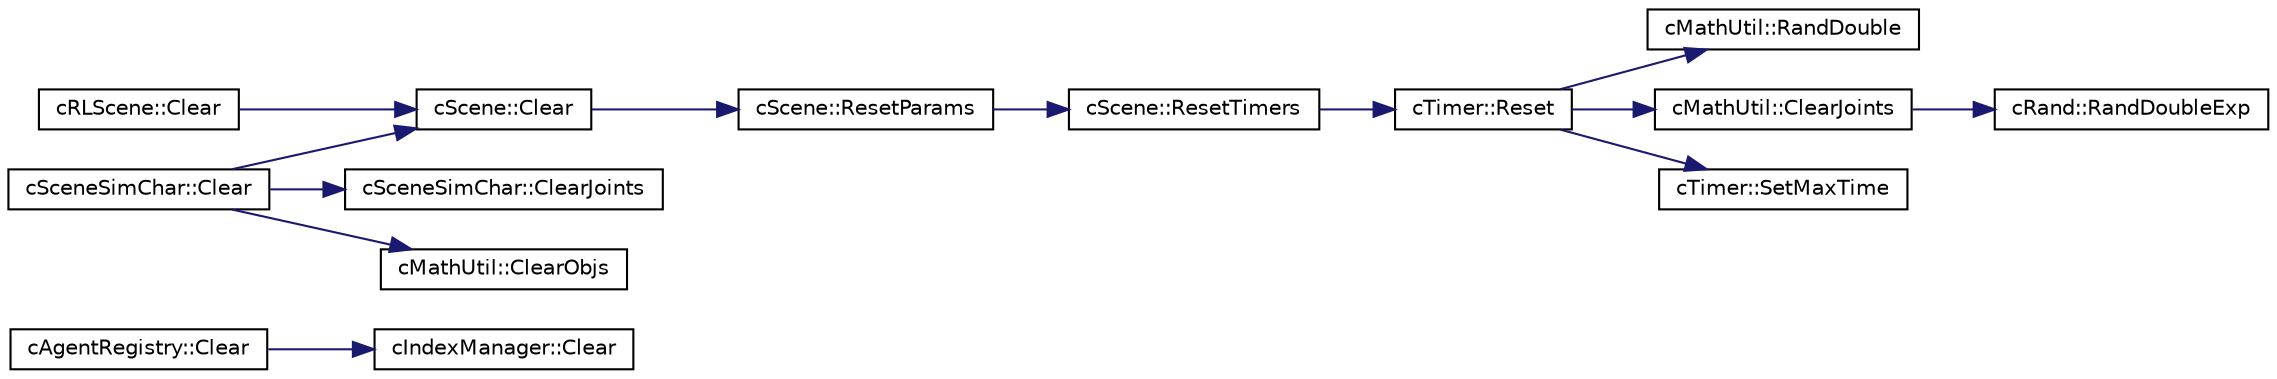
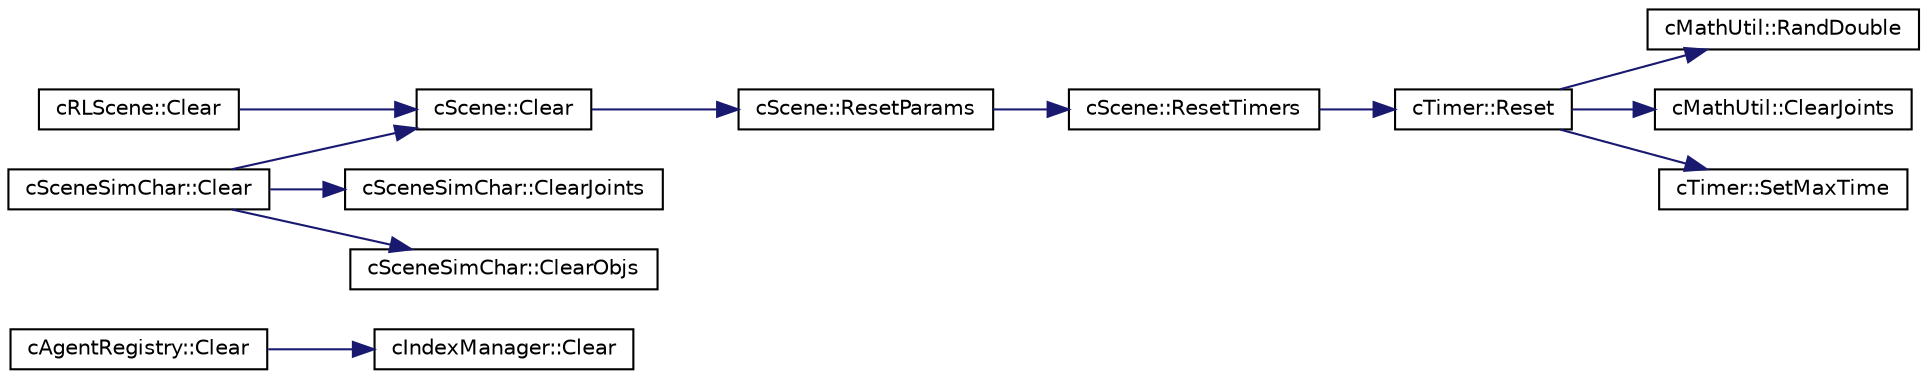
(2132, 109) -> none
(504, 269) -> (504, 269)
